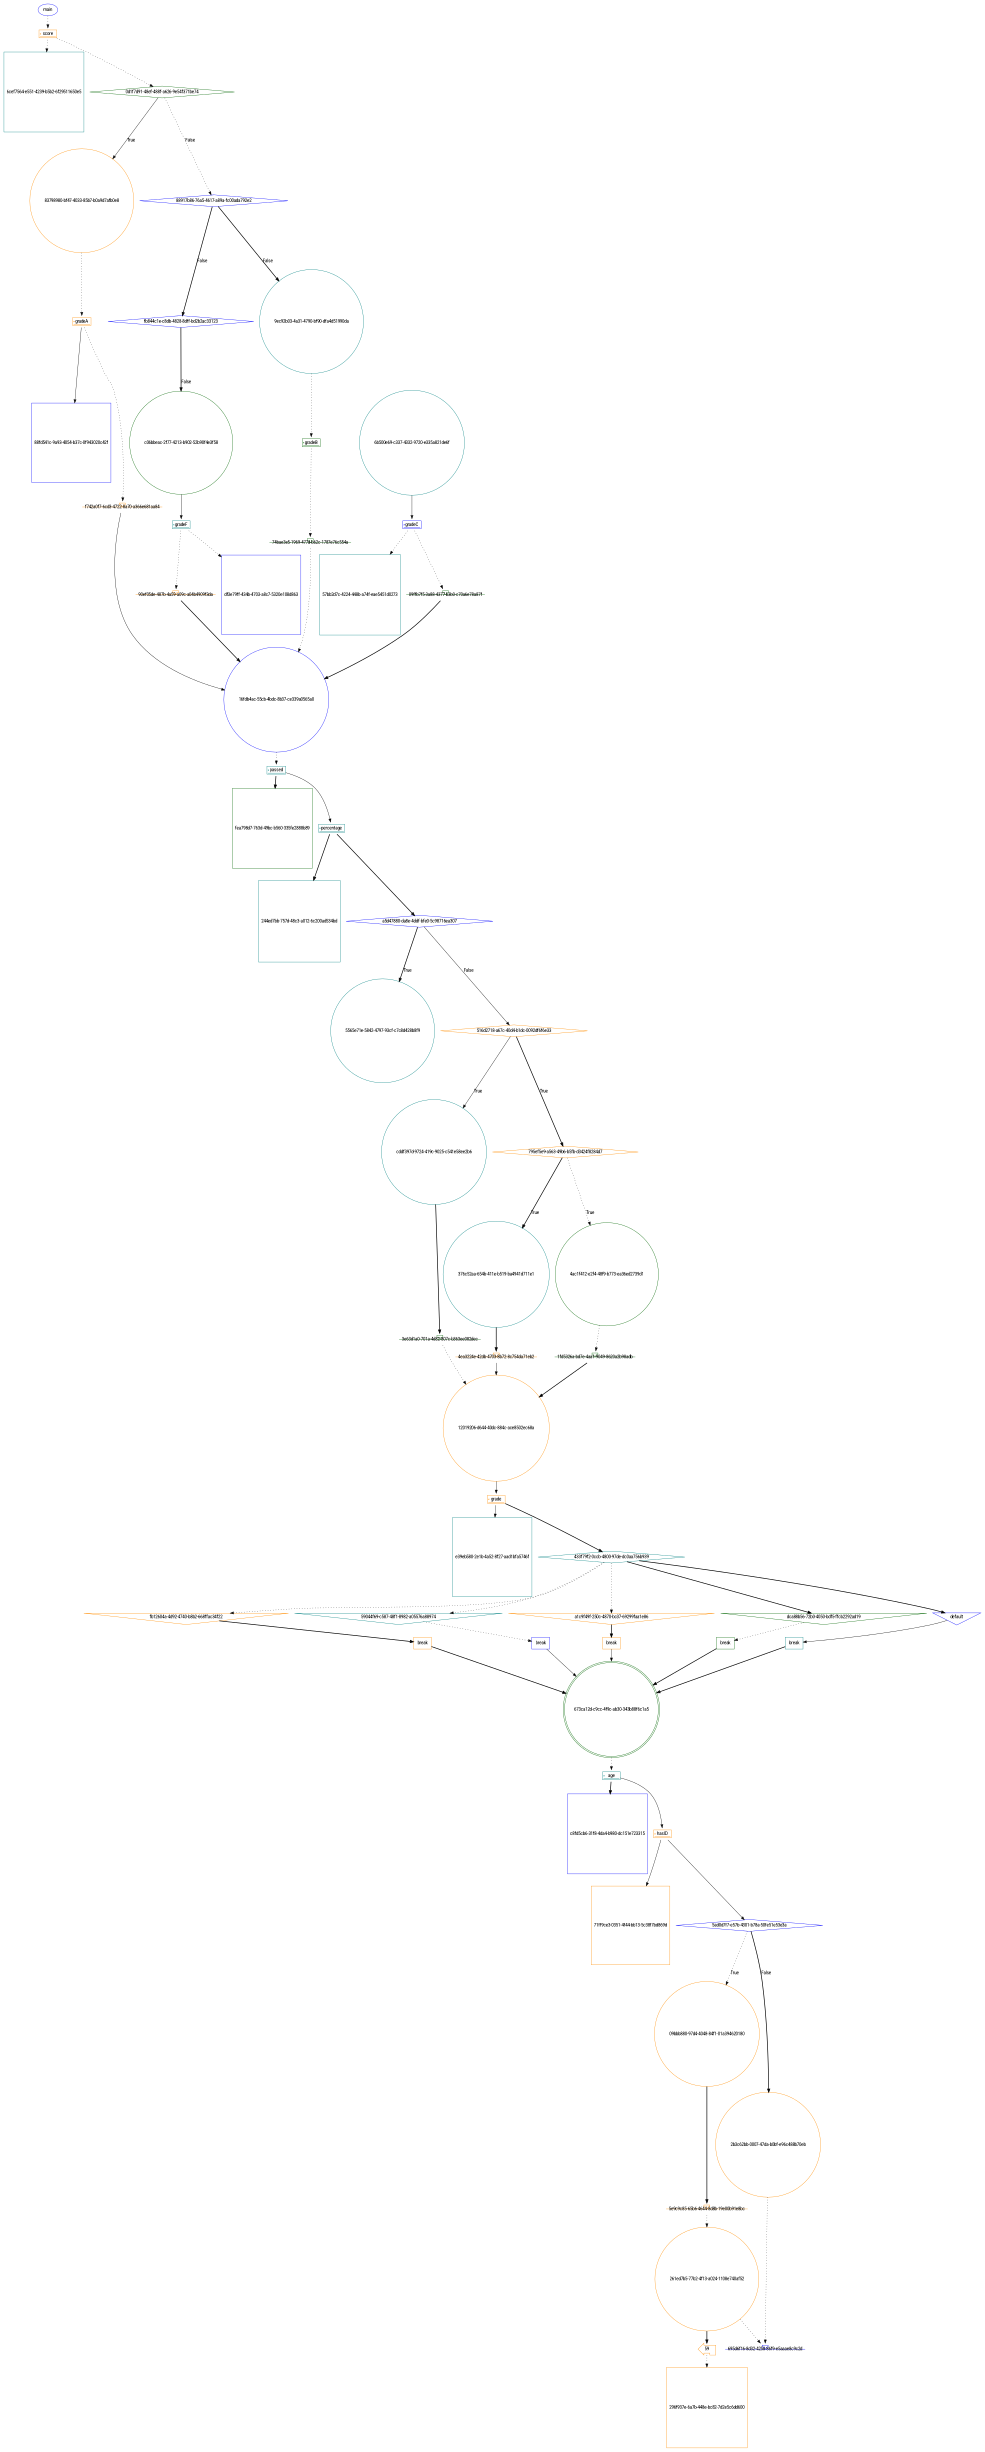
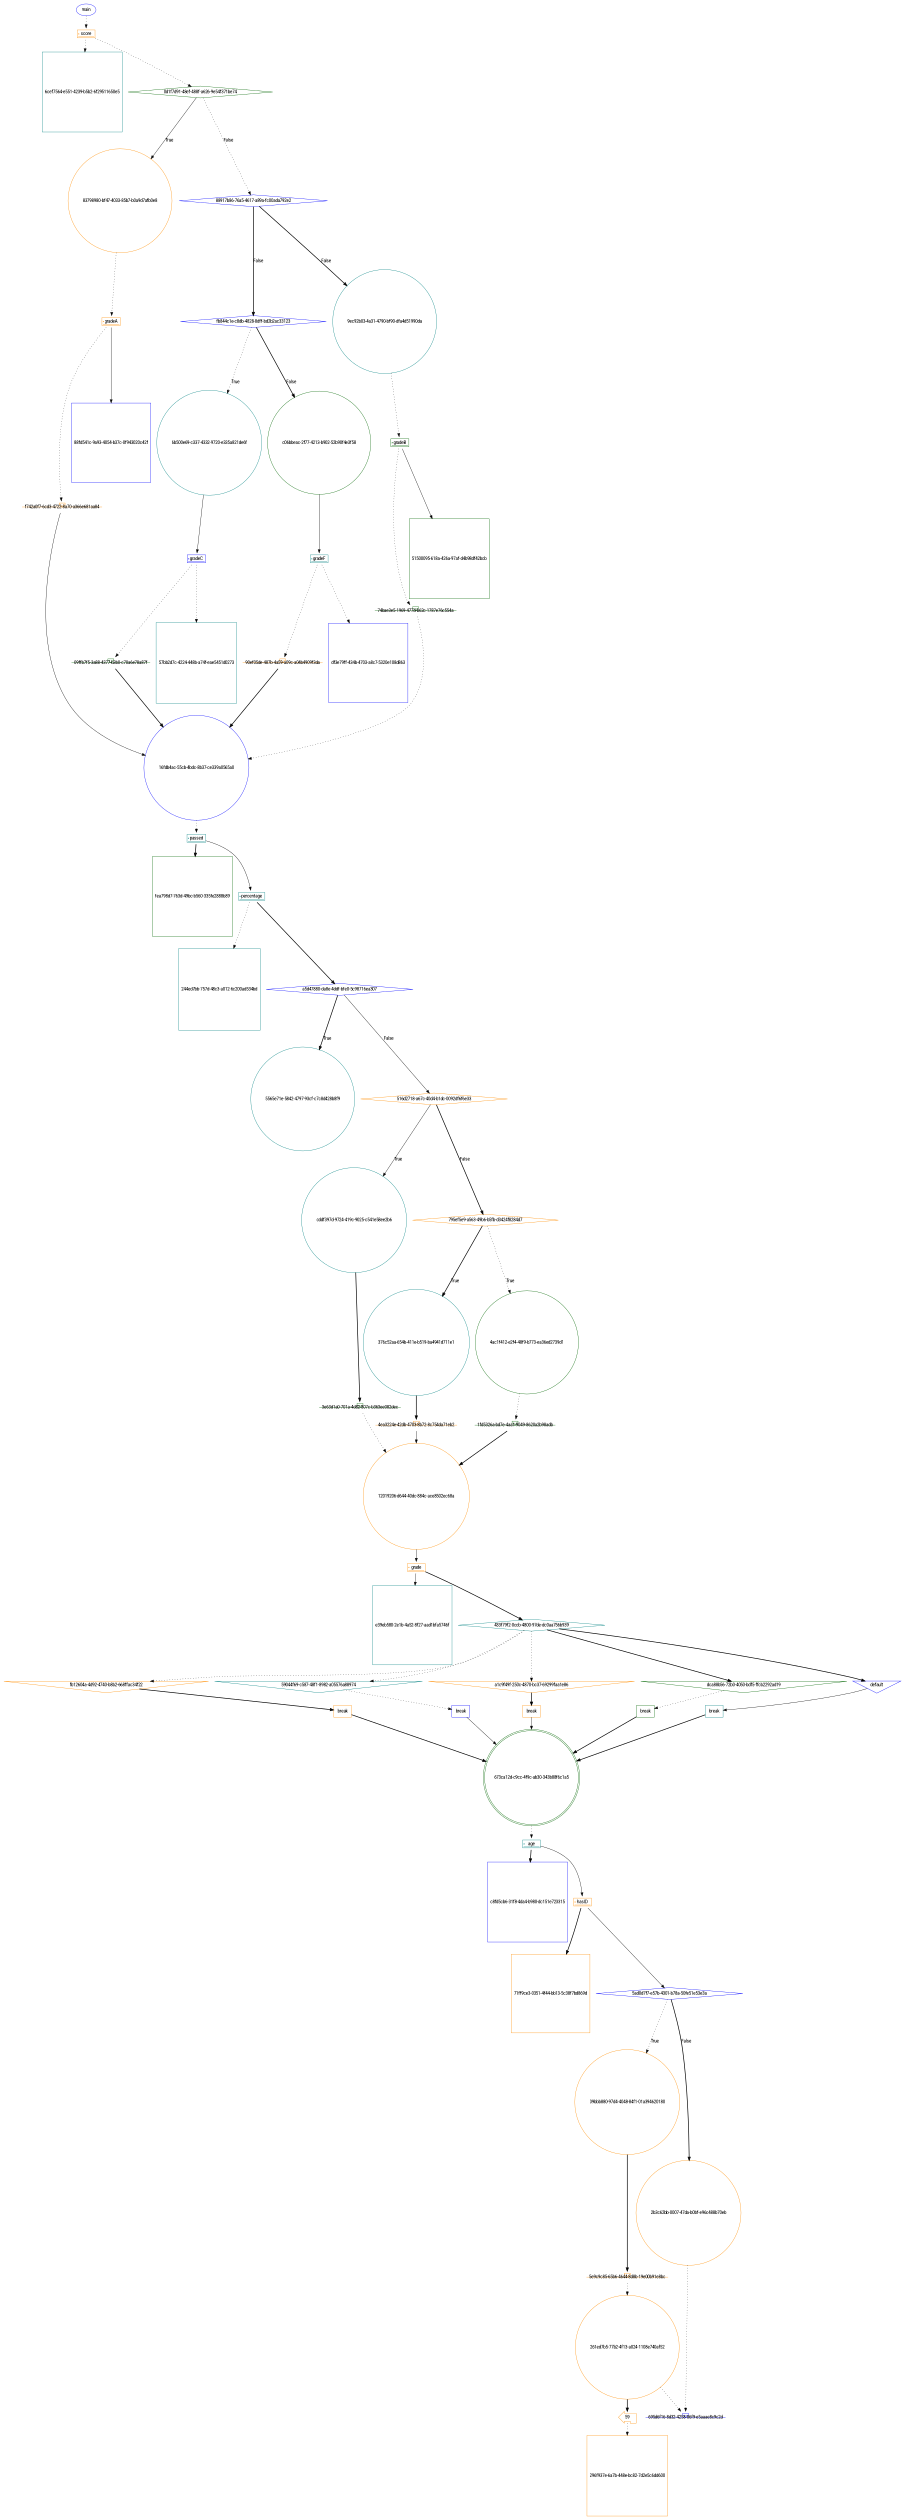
none -> (240, 359)
none -> (449, 559)
(322, 856) -> (242, 924)
(544, 1091) -> (465, 1159)
(655, 1862) -> (575, 1930)
